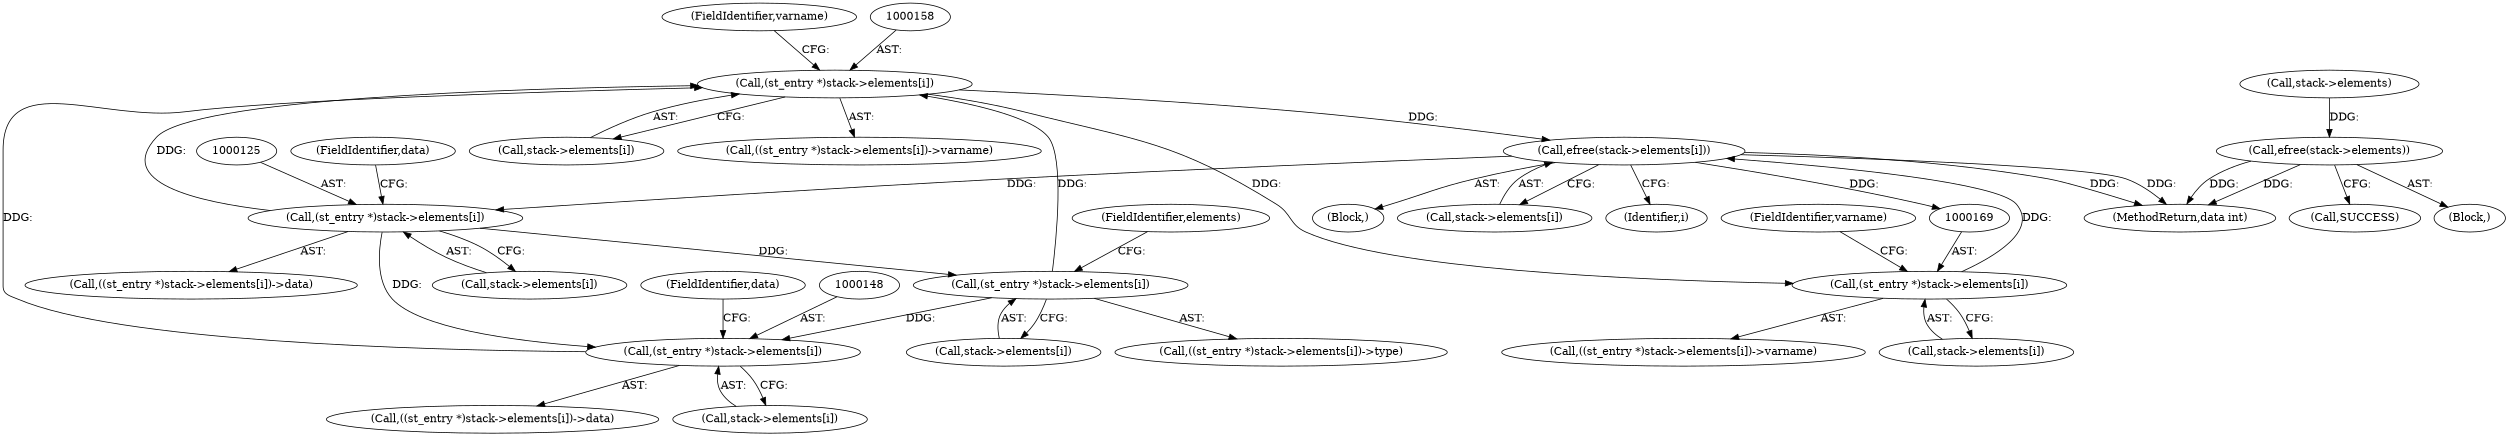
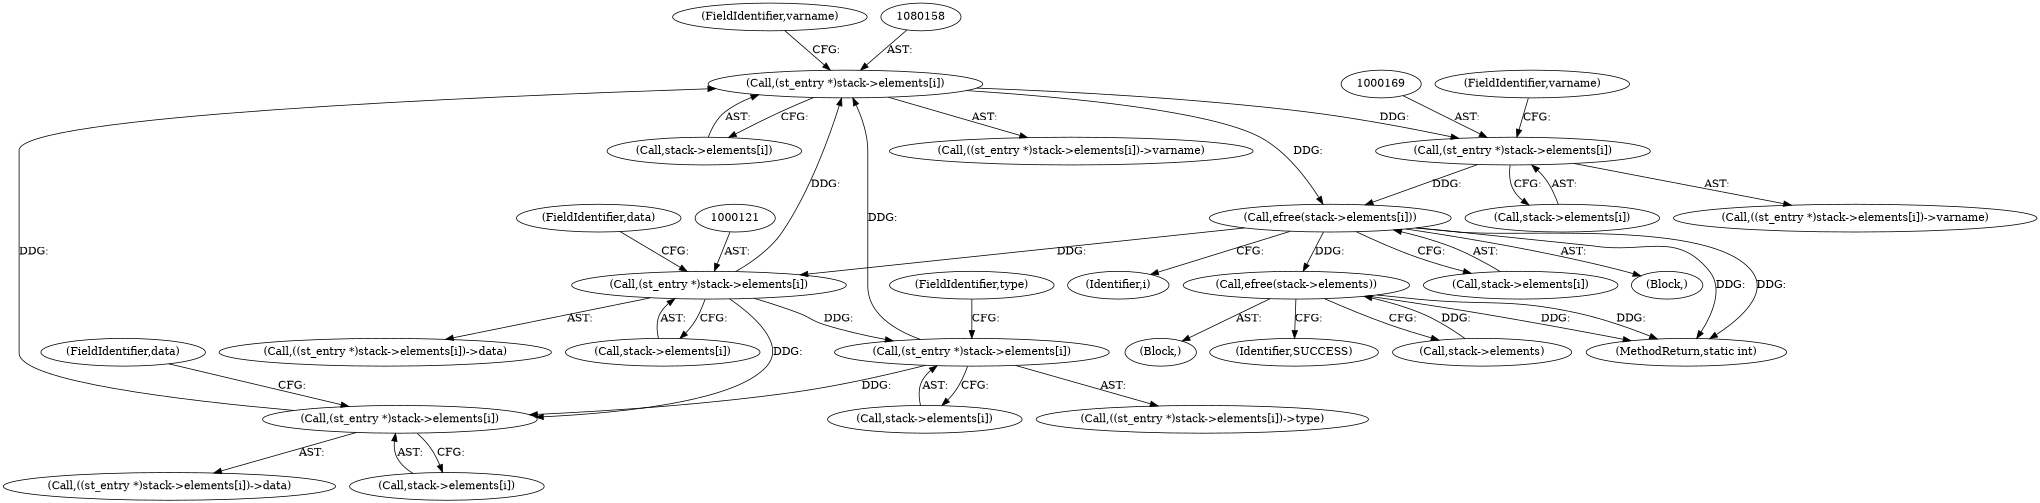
(910, 17) -> (921, 17)
(237, 151) -> (735, 218)
(1814, 182) -> (1315, 248)
(1171, 218) -> (972, 285)
(2180, 218) -> (1686, 352)
(2355, 218) -> (1294, 352)
(859, 285) -> none
none -> (1377, 320)
